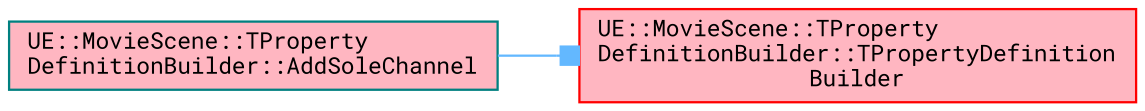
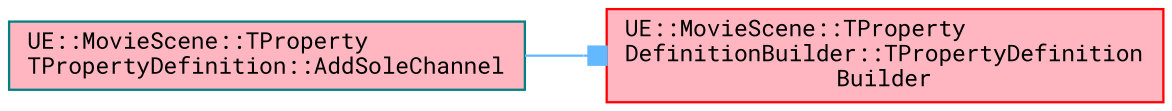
(253, 56) -> (267, 56)
